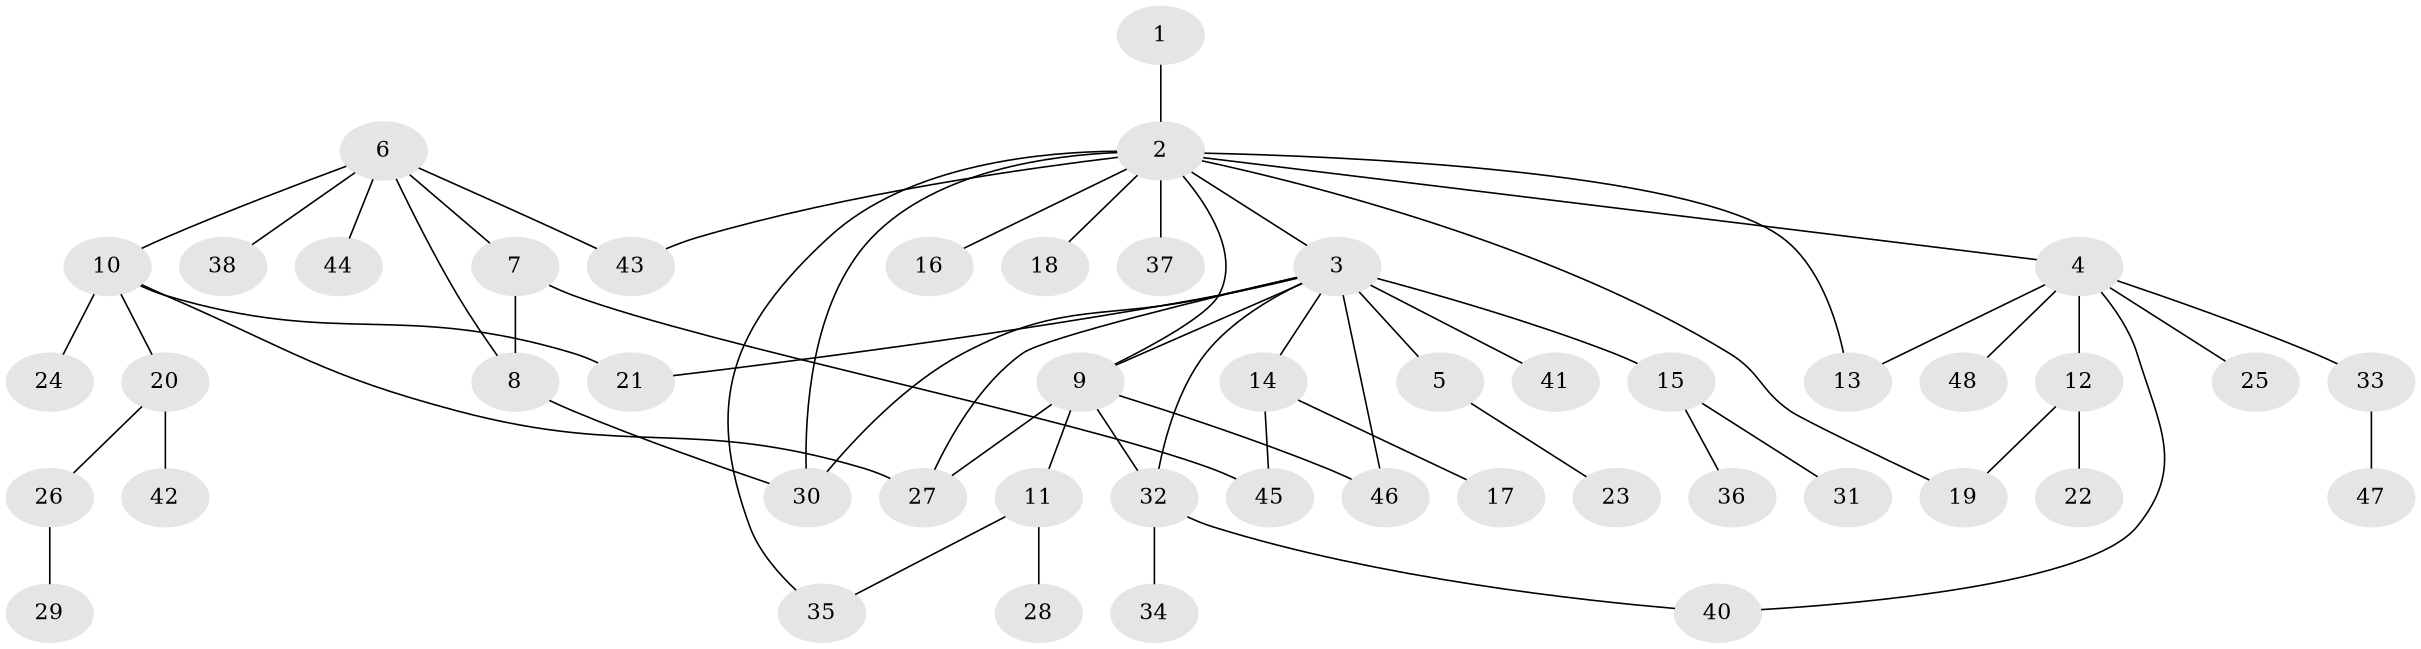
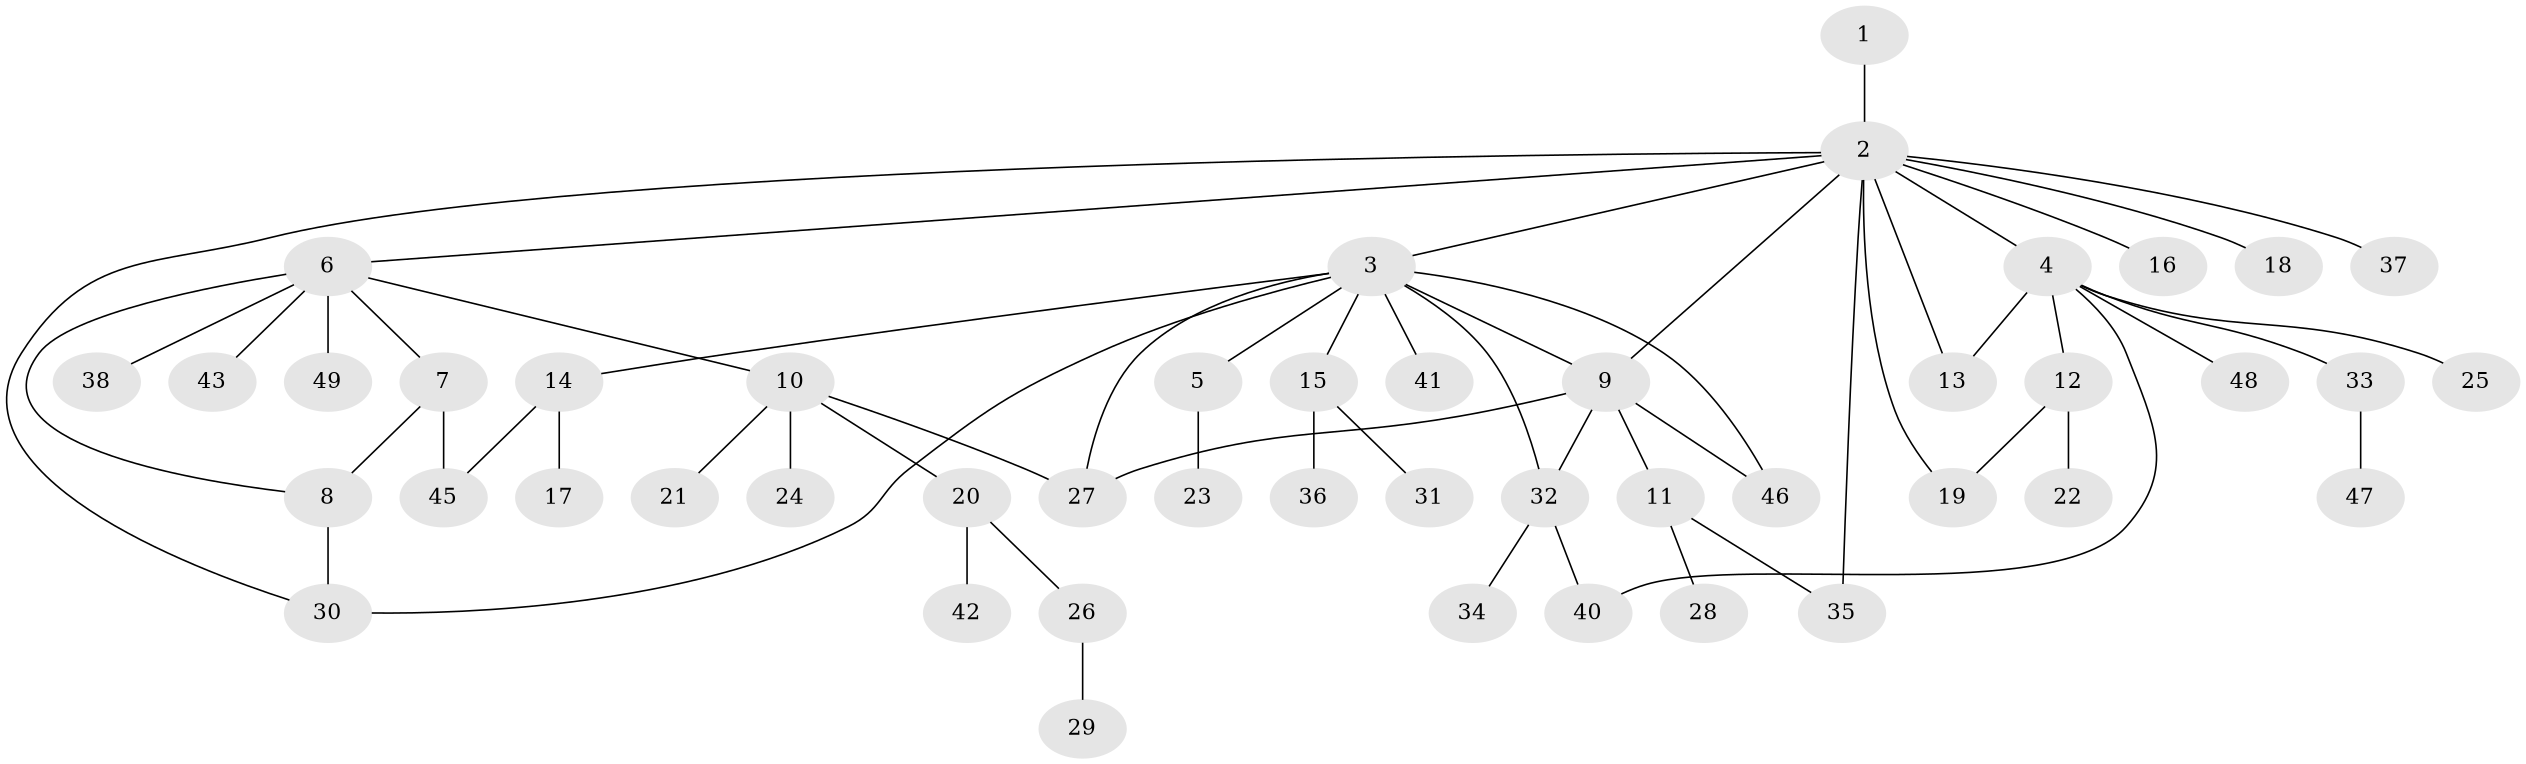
(867, 197) -> (1096, 209)
(339, 267) -> (328, 382)
(971, 336) -> none
